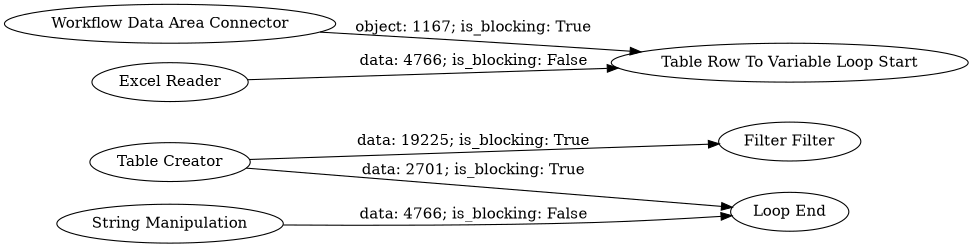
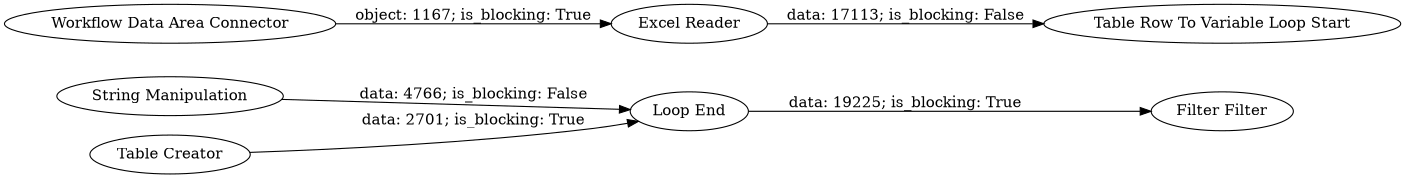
(475, 41) -> (468, 24)
(474, 61) -> (906, 16)
(479, 152) -> (944, 111)
